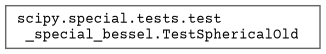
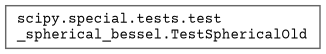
(163, 27) -> (163, 27)
